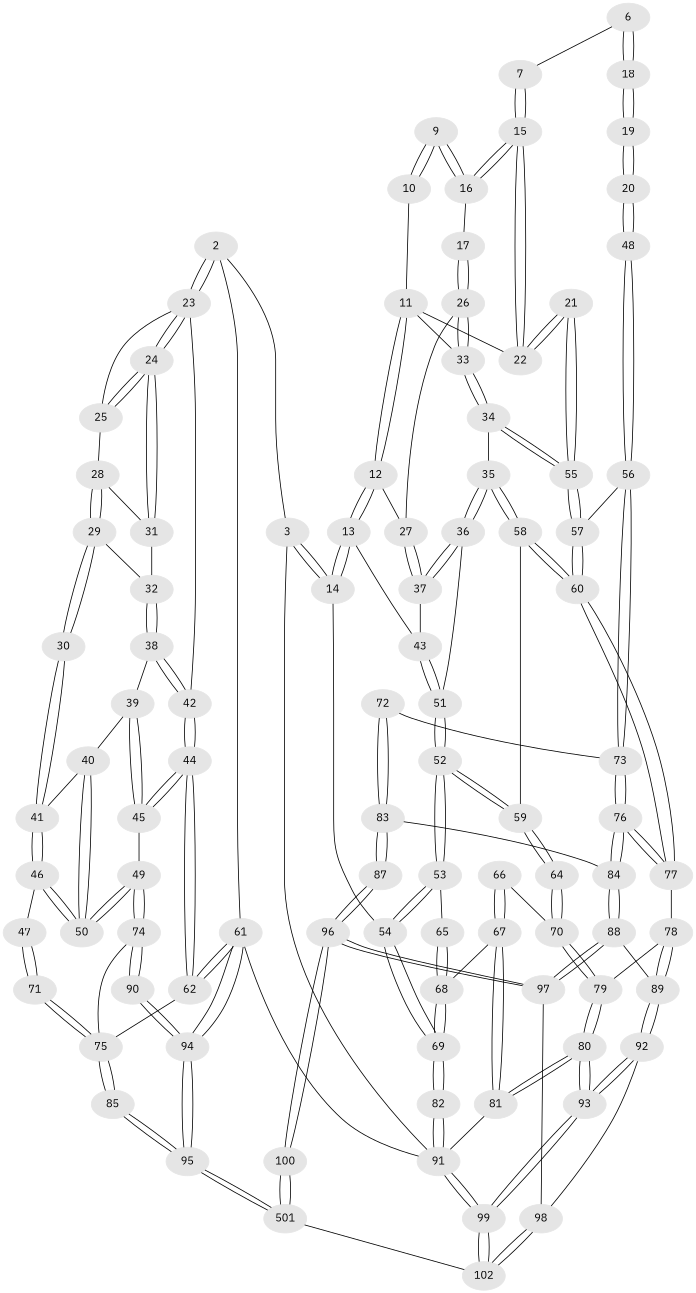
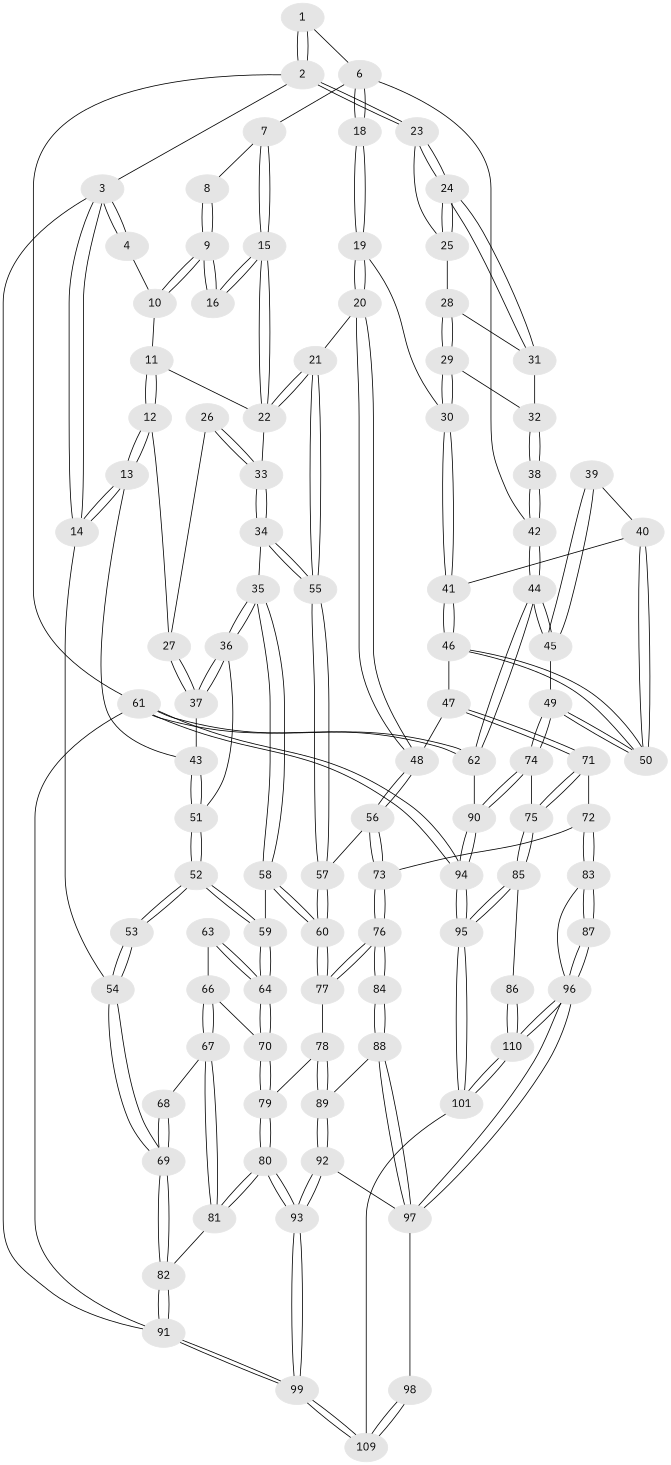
none -> (303, 17)
none -> (207, 189)
none -> (127, 246)
(463, 246) -> none
none -> (338, 332)
none -> (404, 332)
(434, 332) -> (263, 447)
(195, 504) -> (491, 263)
(142, 675) -> none
none -> (433, 733)
none -> (589, 790)
(502, 839) -> (558, 930)
none -> (208, 933)
(443, 933) -> none
none -> (512, 990)
(145, 1018) -> (474, 790)
(467, 1133) -> (189, 1247)
(602, 1138) -> (366, 1190)
(285, 1161) -> (512, 1047)
(285, 1219) -> (462, 1104)
(484, 1276) -> (366, 1447)
